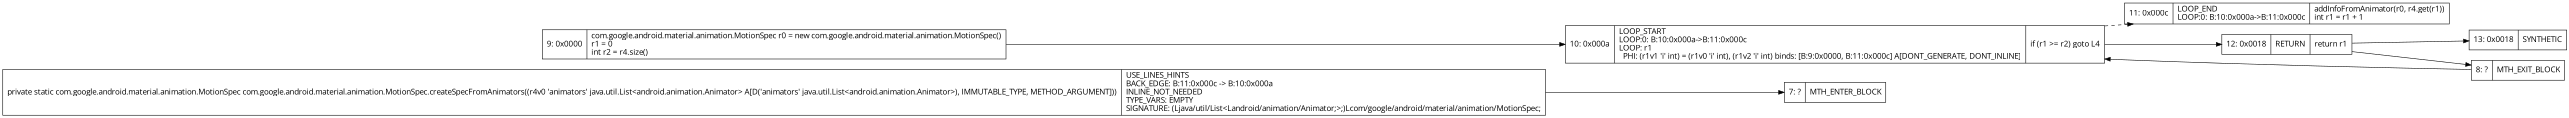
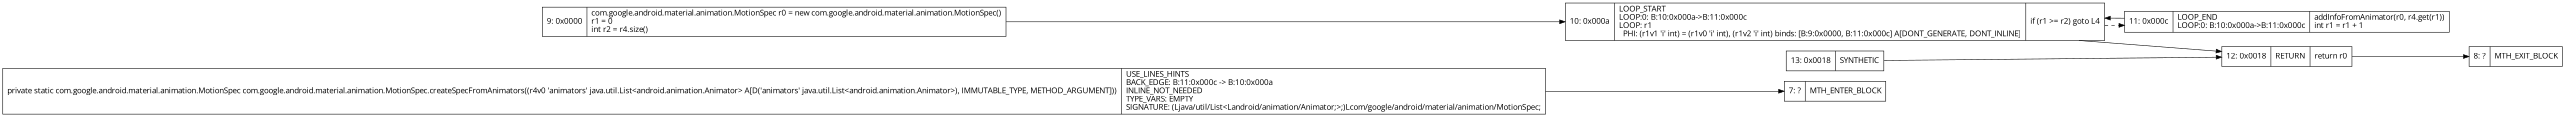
(2408, 42) -> (2050, 59)
(2331, 44) -> (2331, 56)
(2291, 65) -> (2117, 18)
